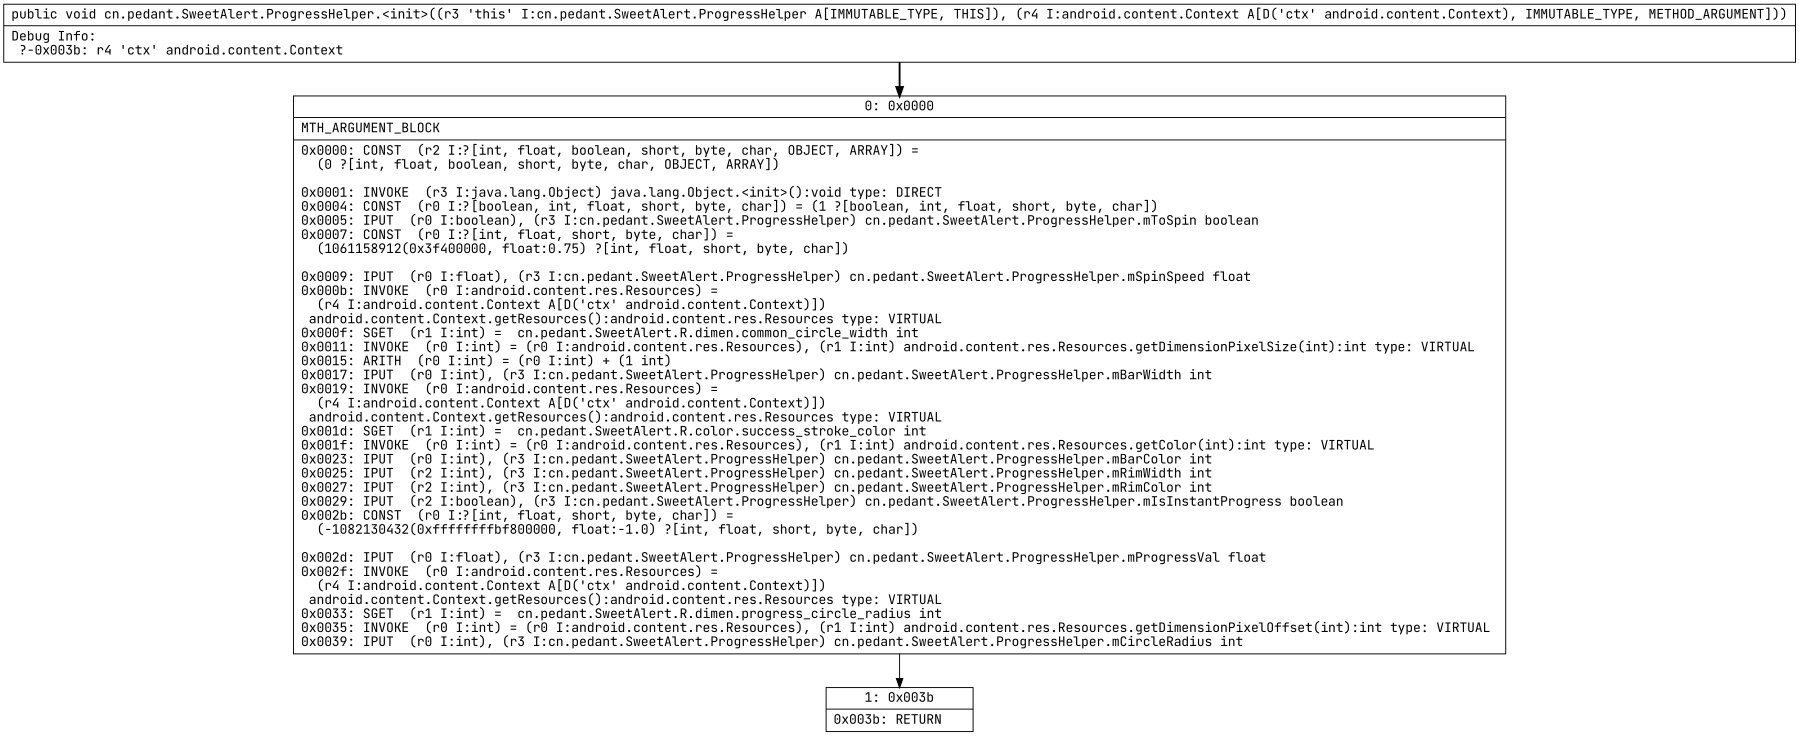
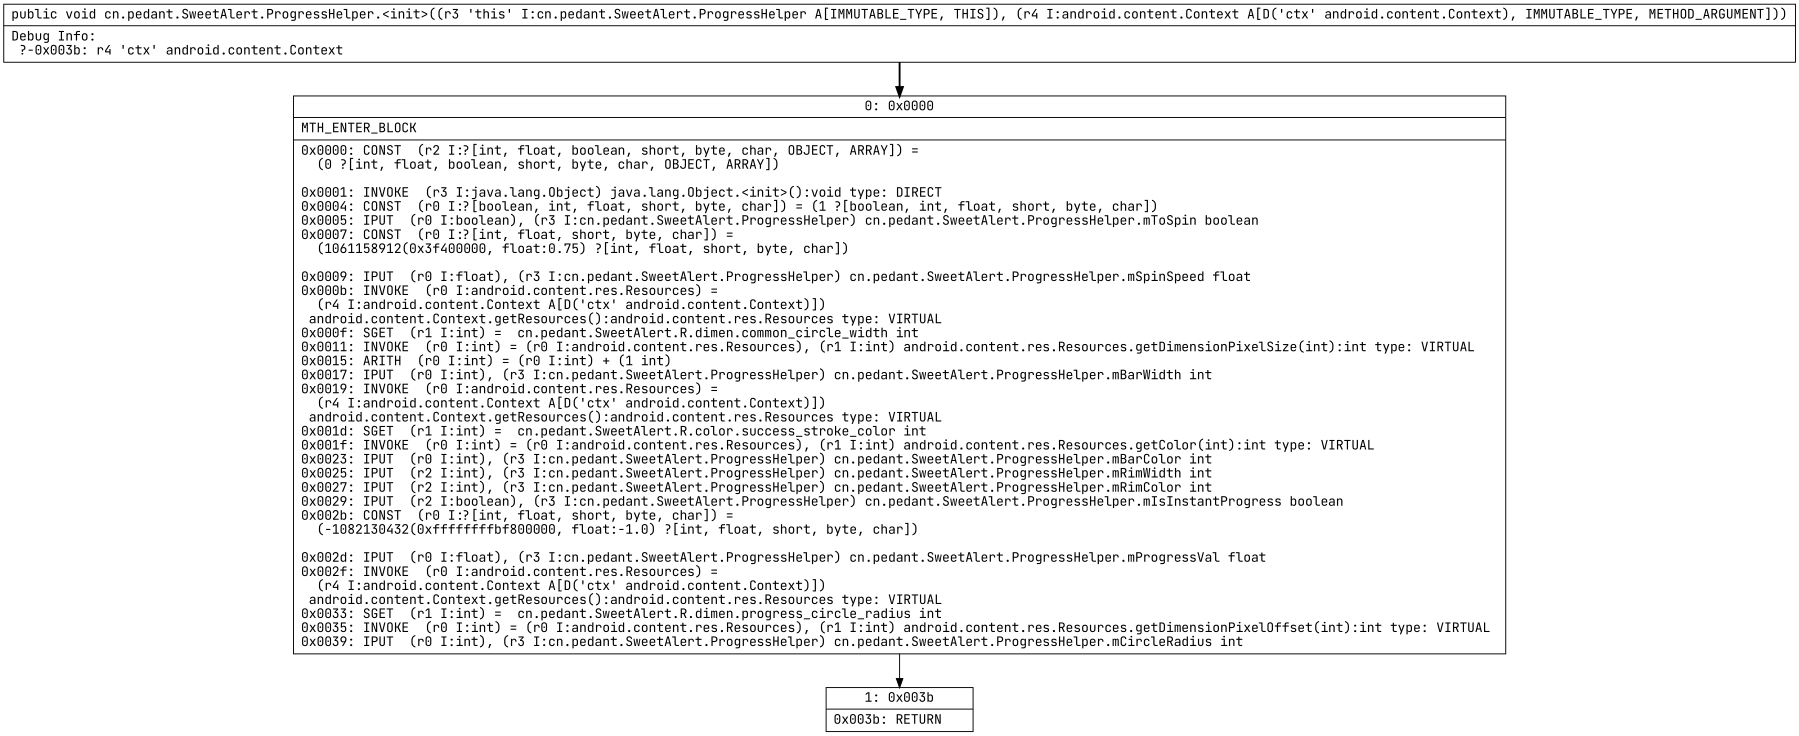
(371, 128) -> (359, 128)
